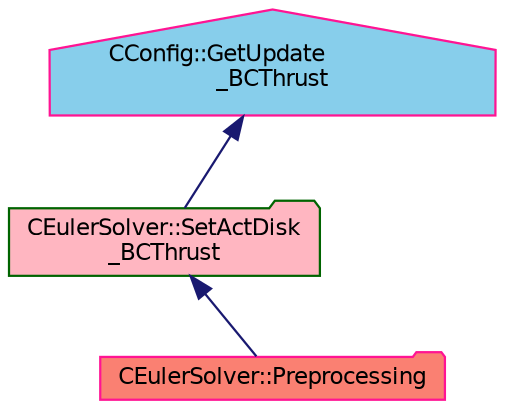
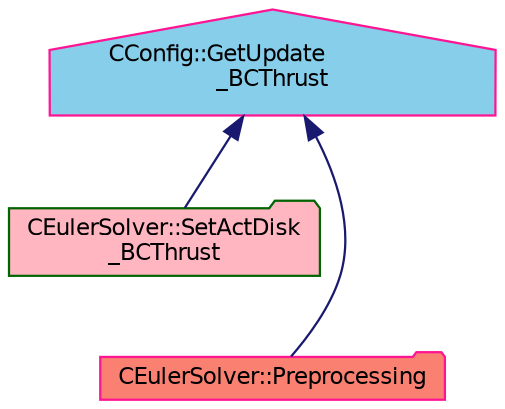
(231, 325) -> (345, 251)
